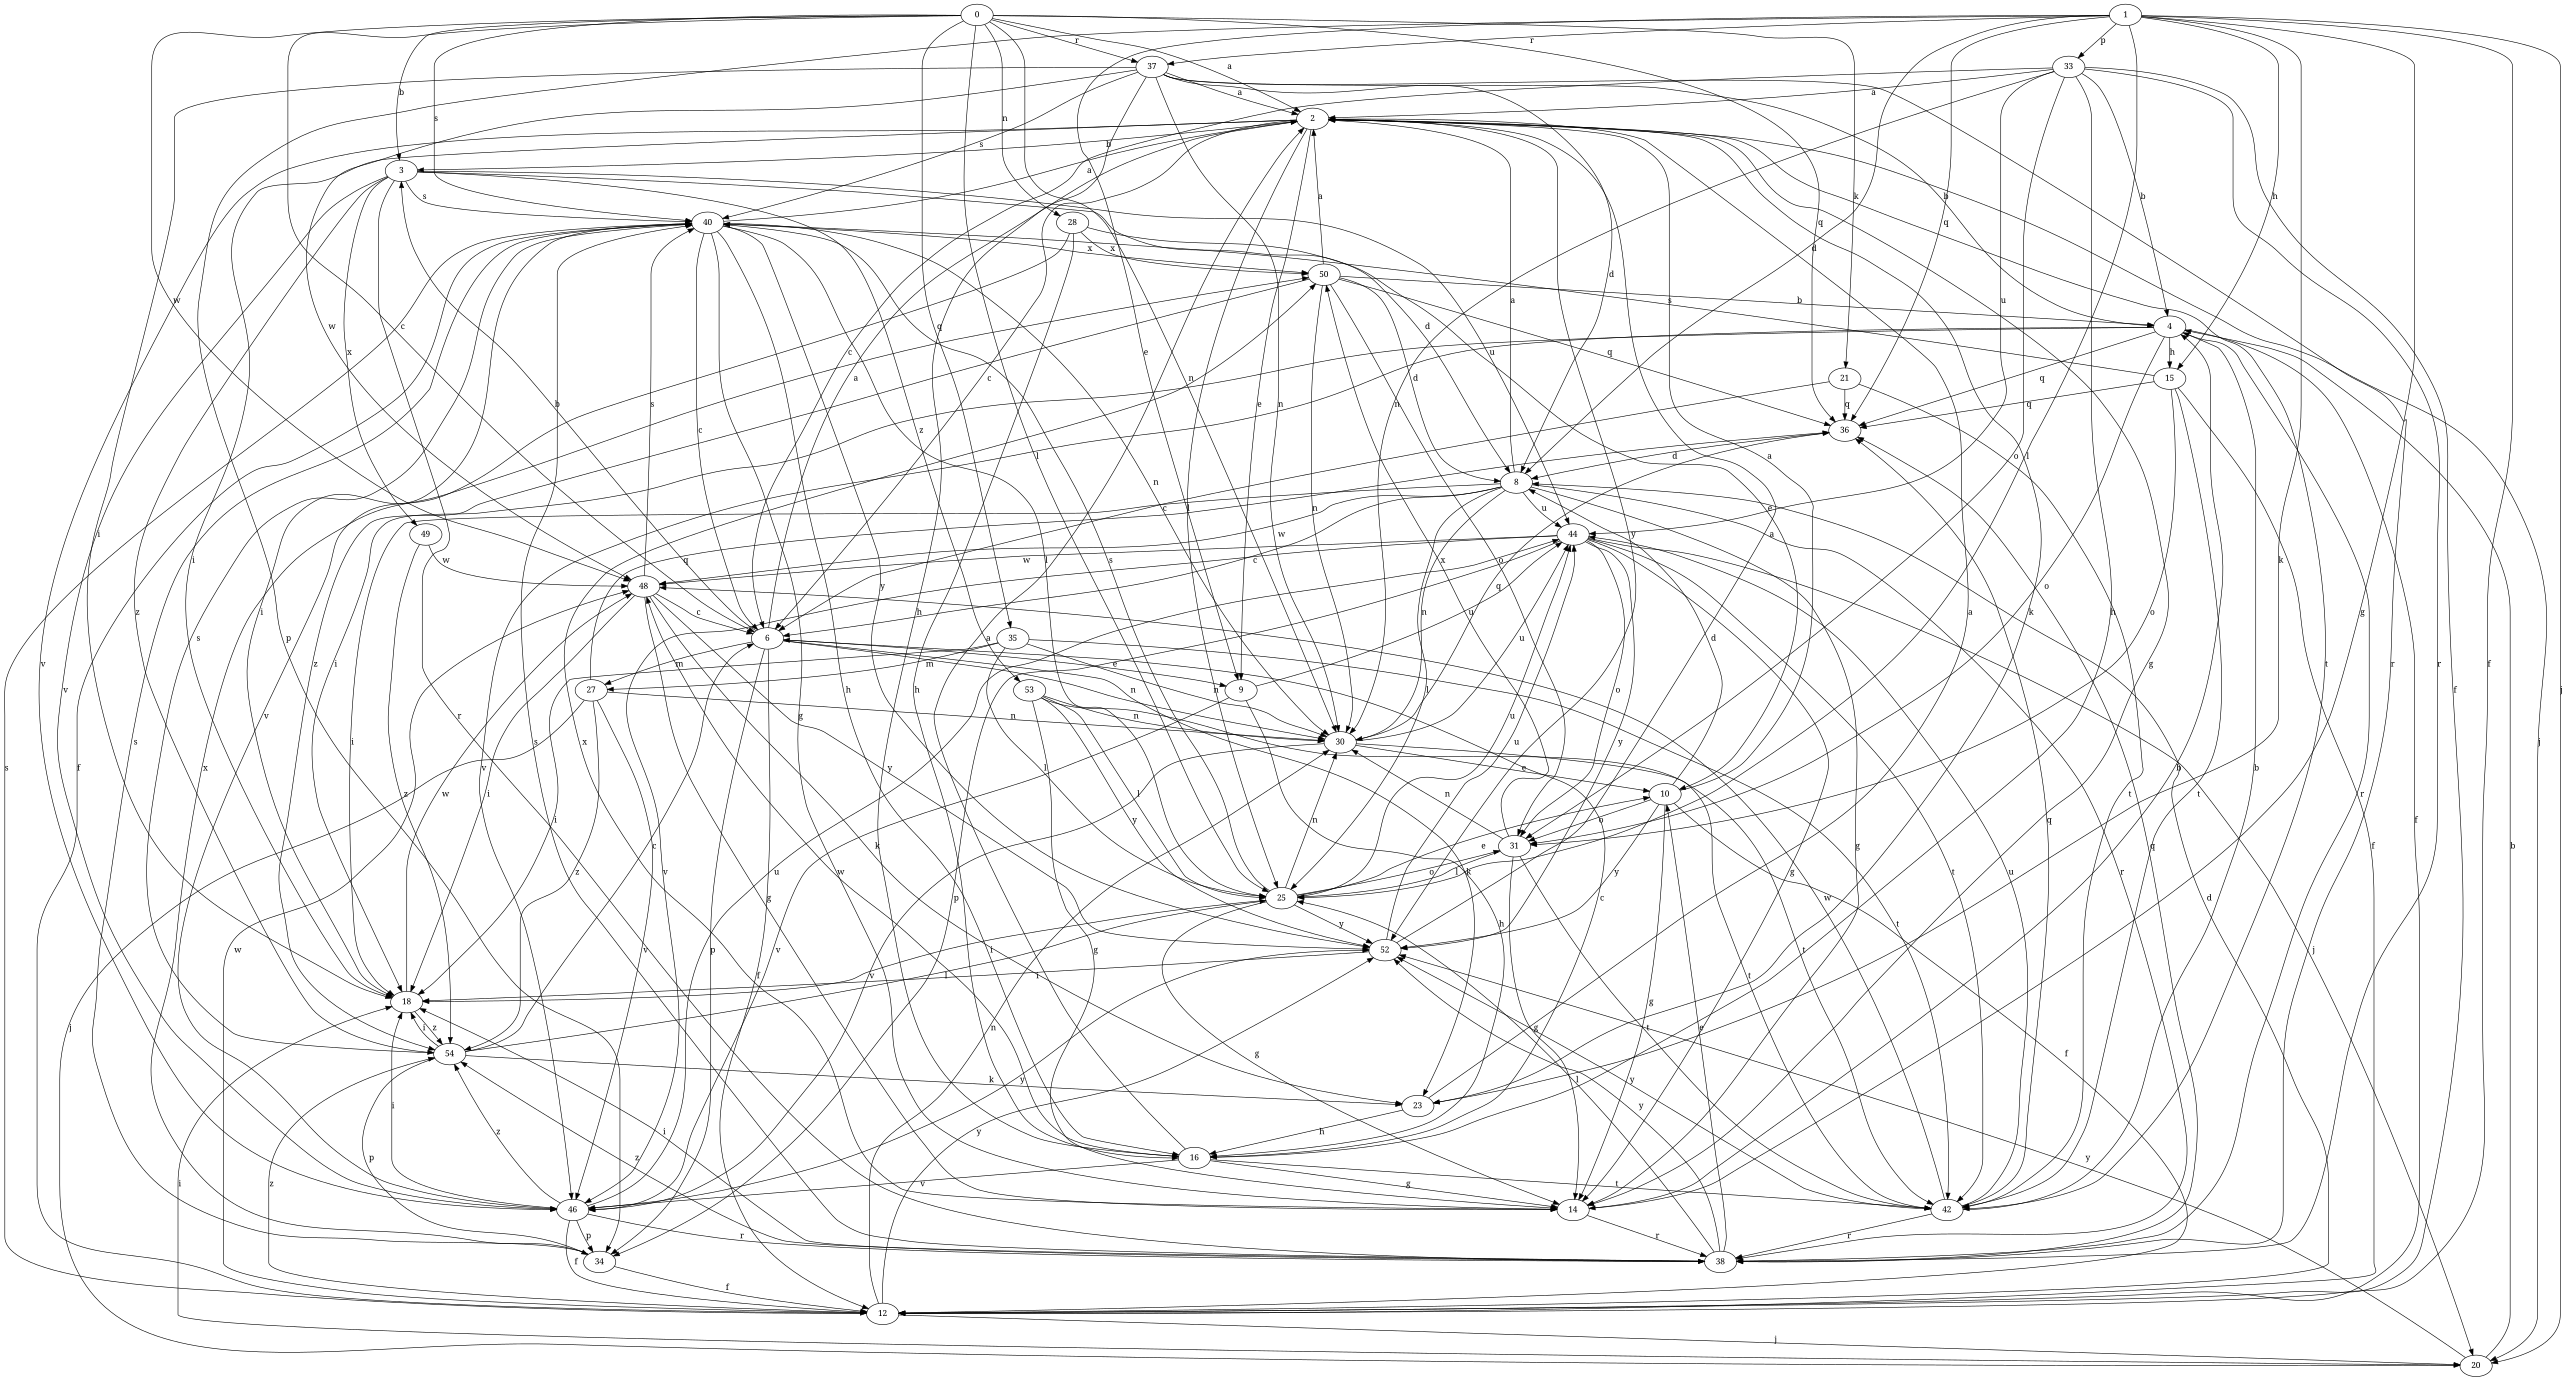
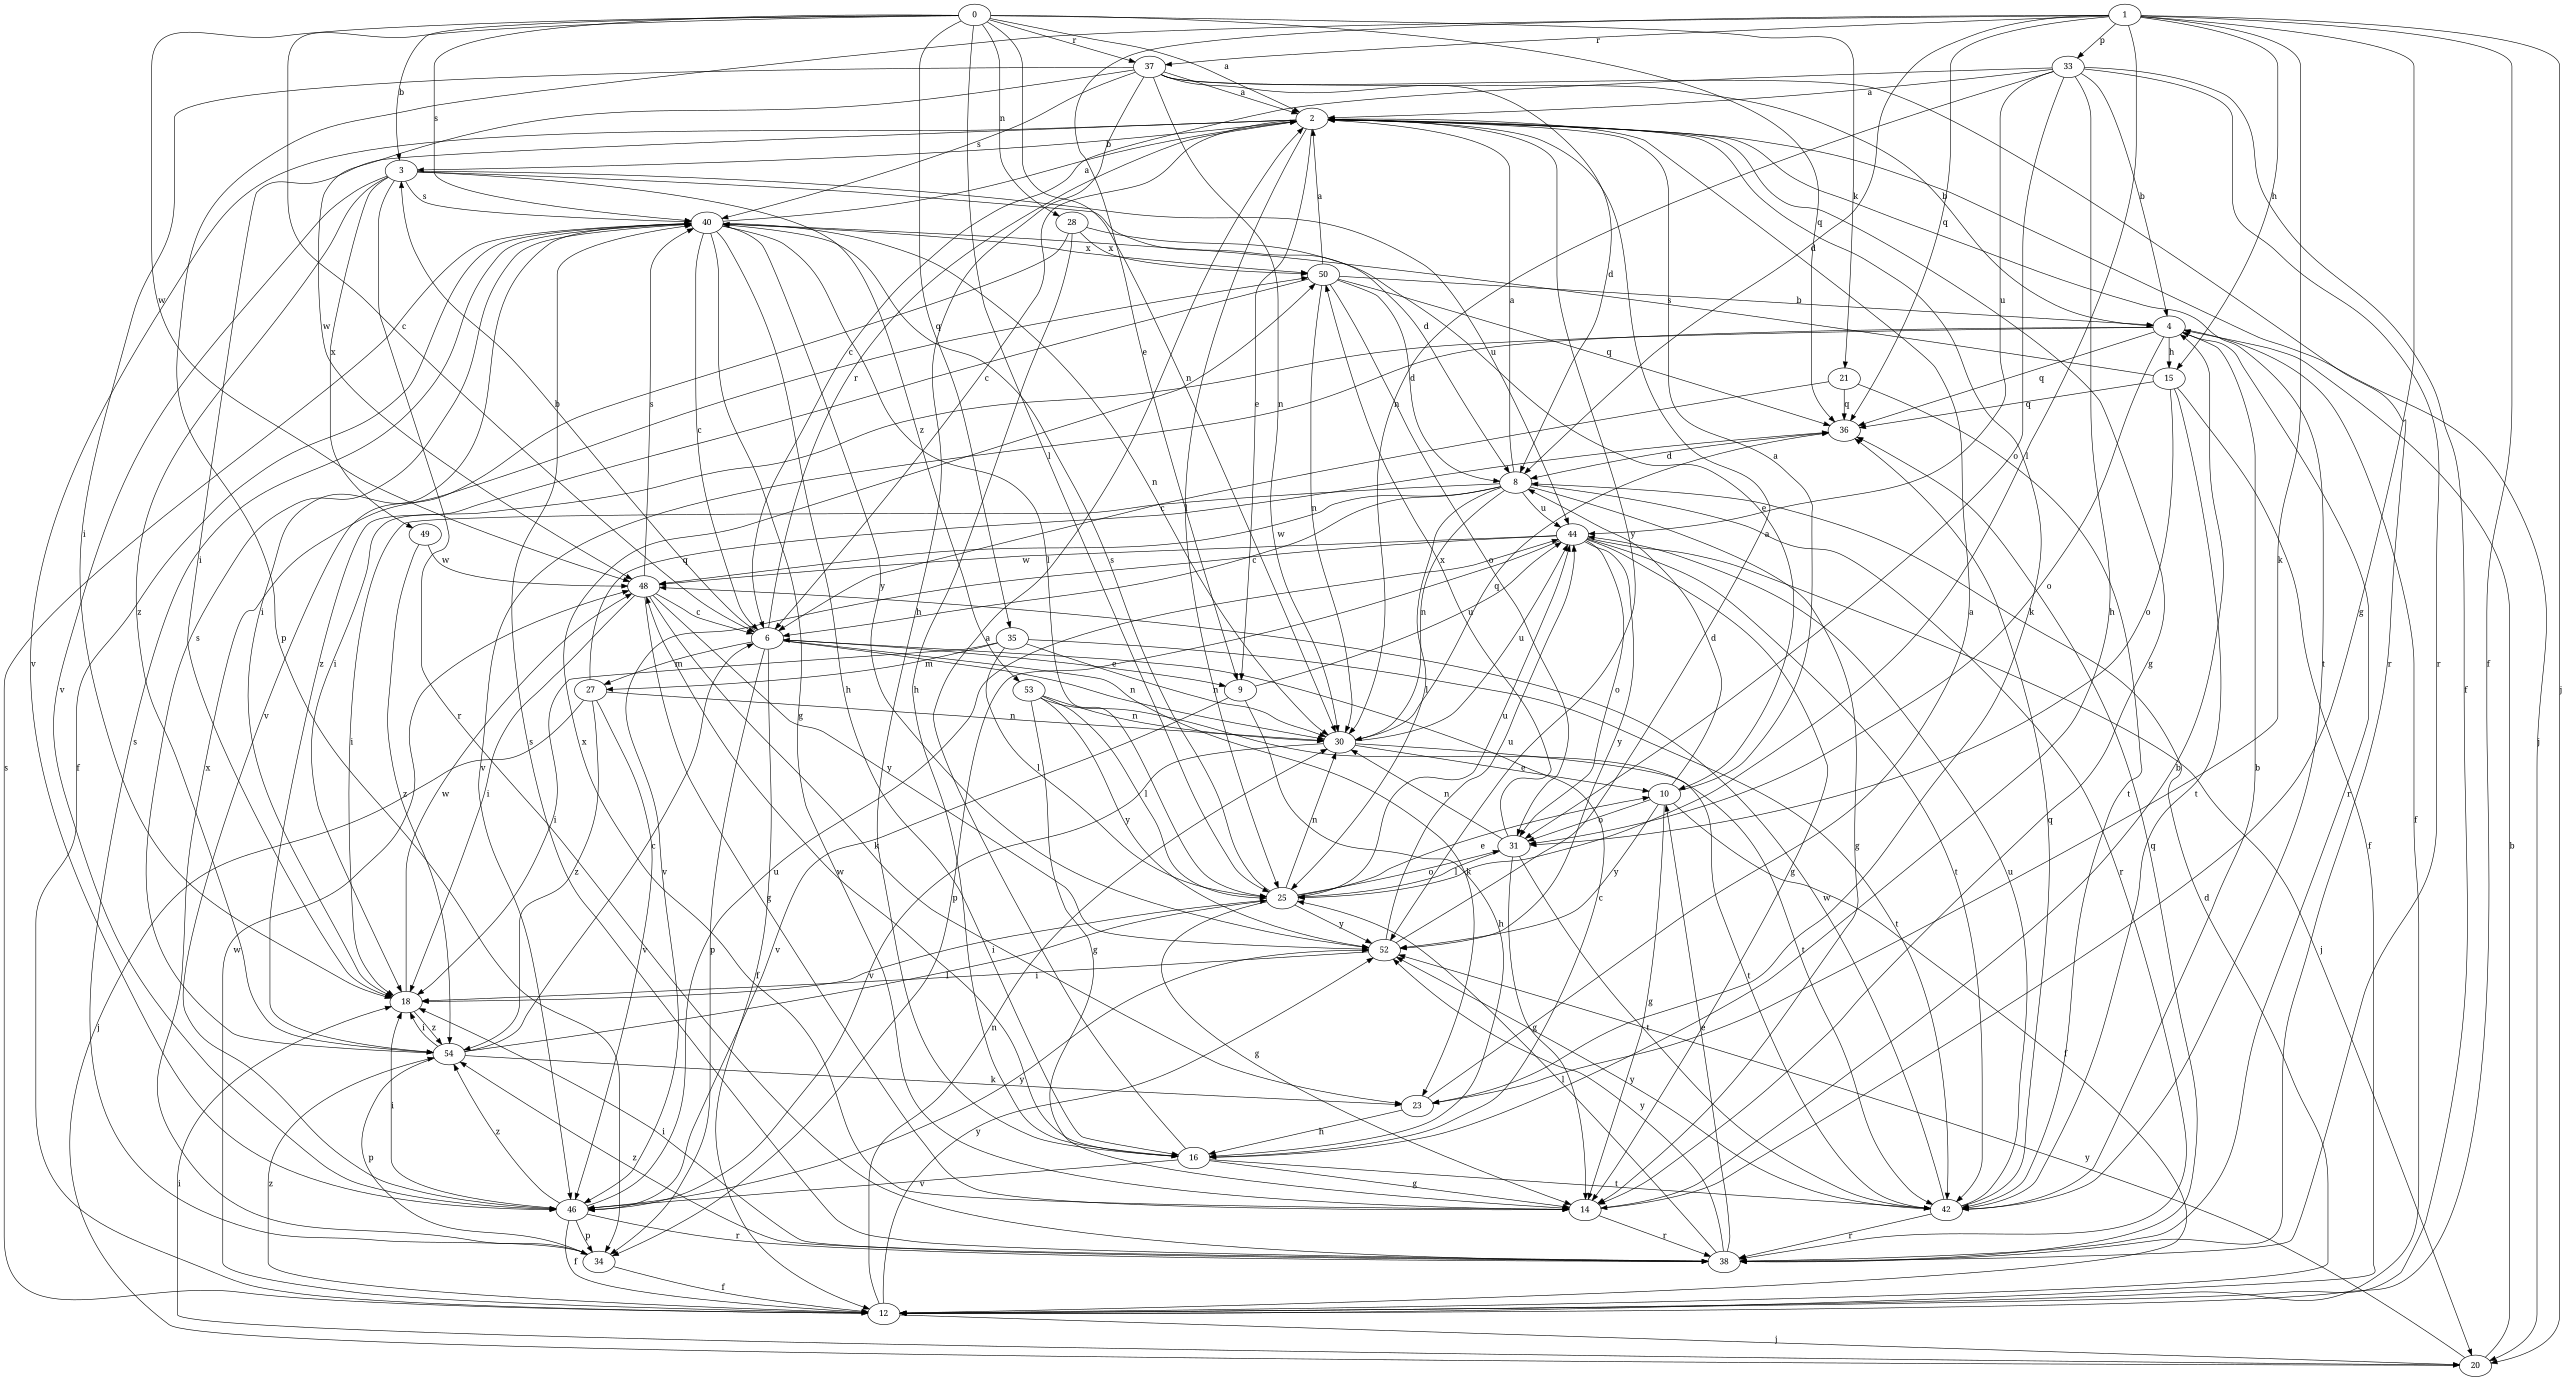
(856, 379) -> (856, 379)
